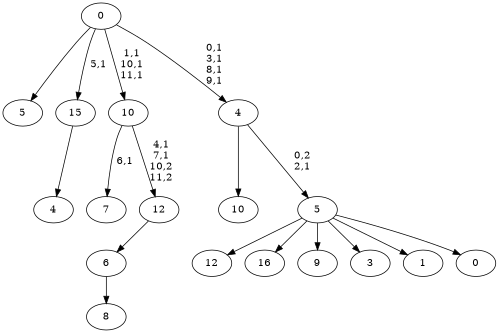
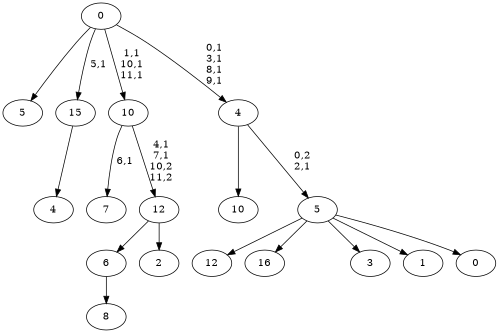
none -> (159, 263)
(318, 263) -> none
